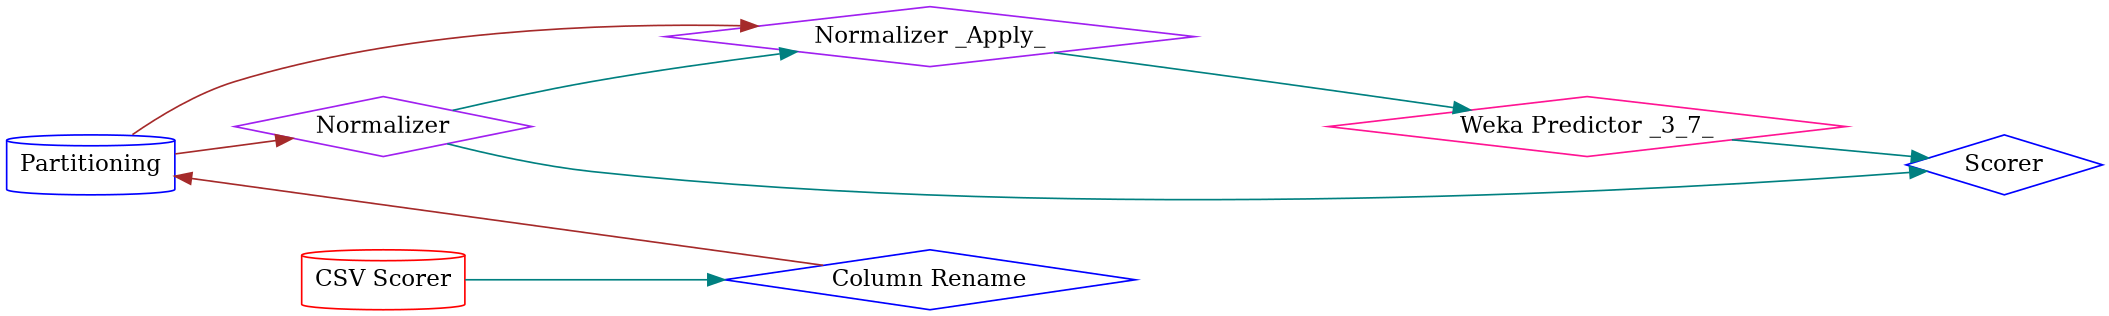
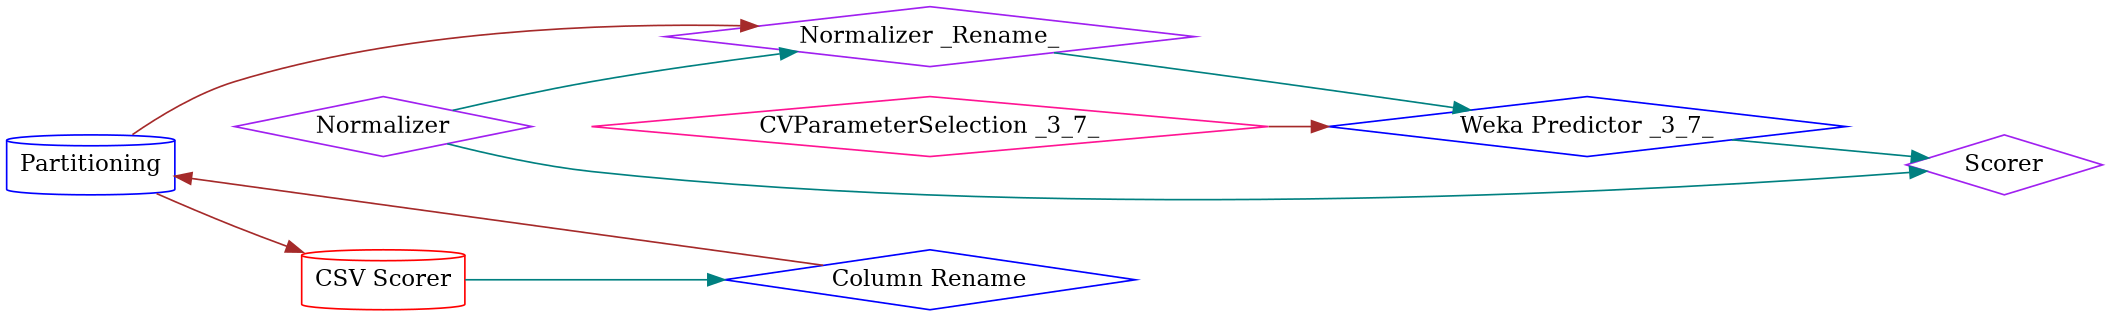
(930, 37) -> (930, 37)
none -> (930, 127)
(1587, 127) -> (1587, 127)
(226, 147) -> (221, 221)
(2004, 165) -> (2004, 165)
